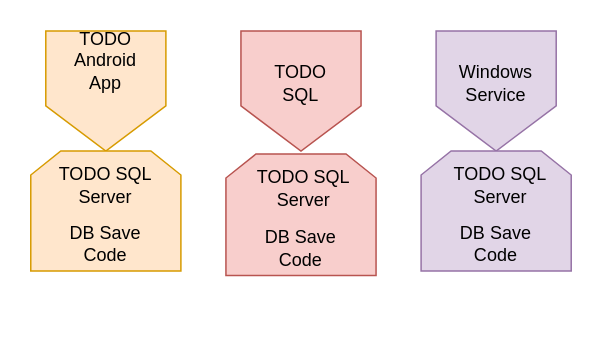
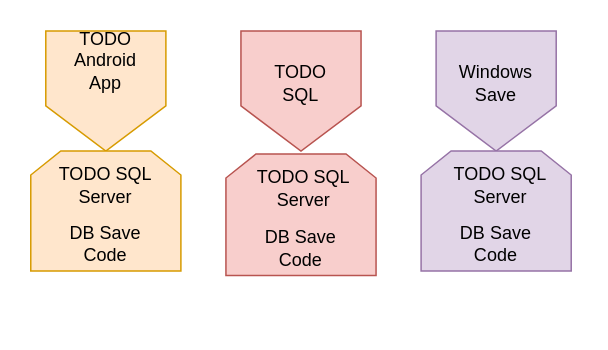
(496, 83) -> (496, 83)
